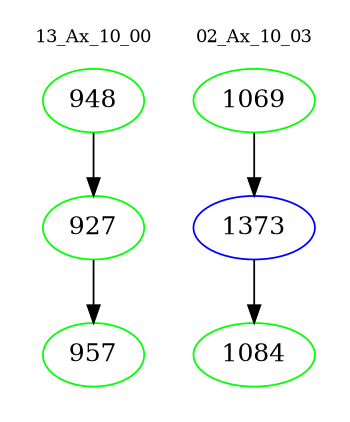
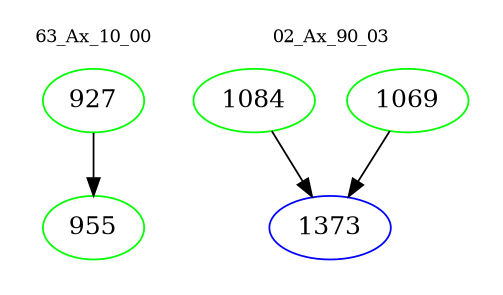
(94, 38) -> (94, 38)
(254, 38) -> (331, 38)
(94, 101) -> none
(254, 283) -> (287, 156)
(94, 355) -> (94, 228)
